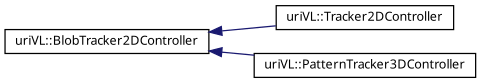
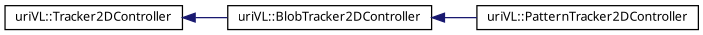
(249, 28) -> (211, 18)
(365, 65) -> (588, 18)
